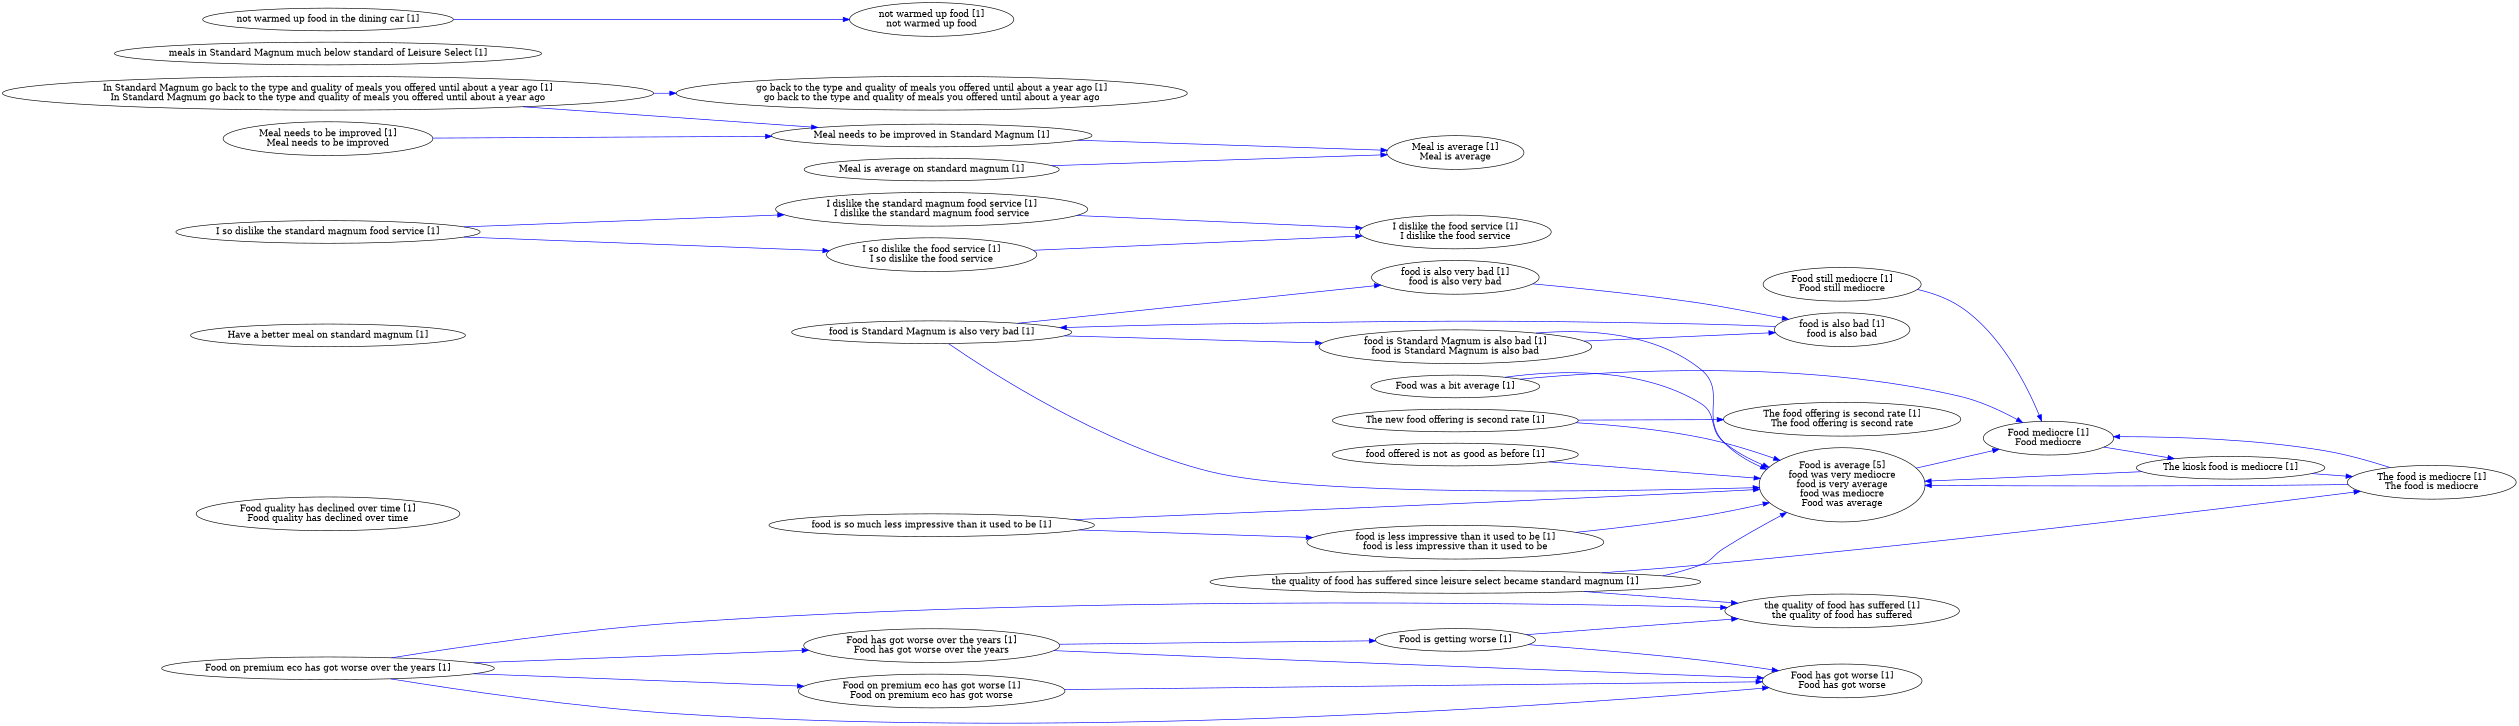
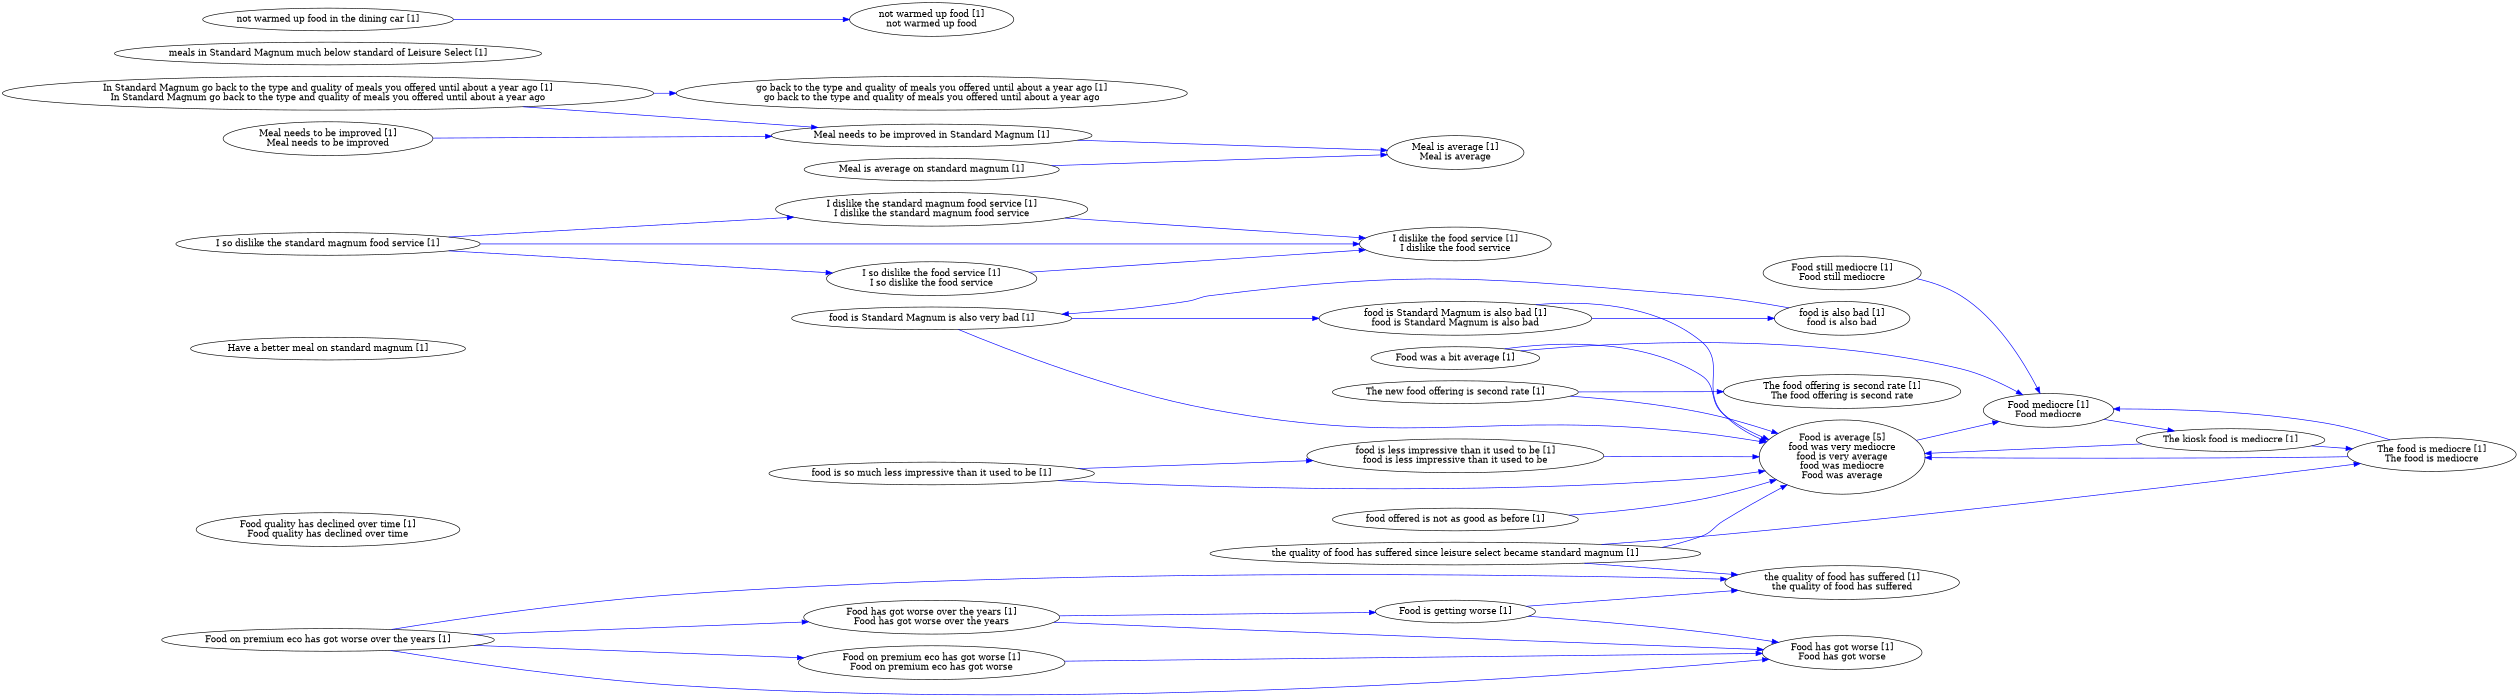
none -> (917, 244)
(1455, 277) -> none
